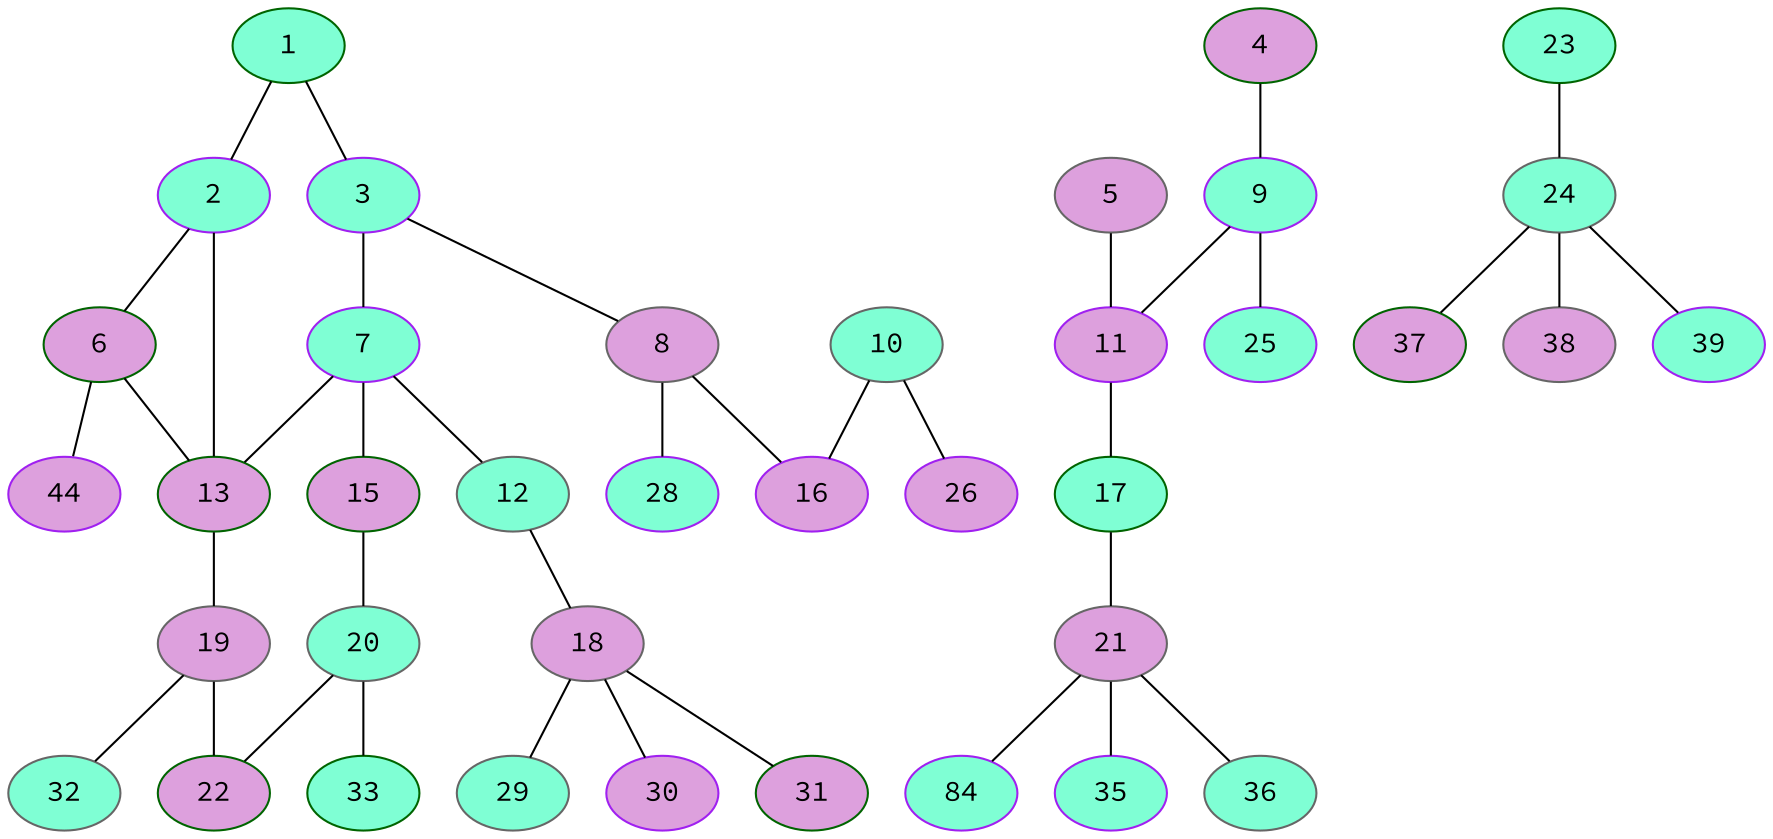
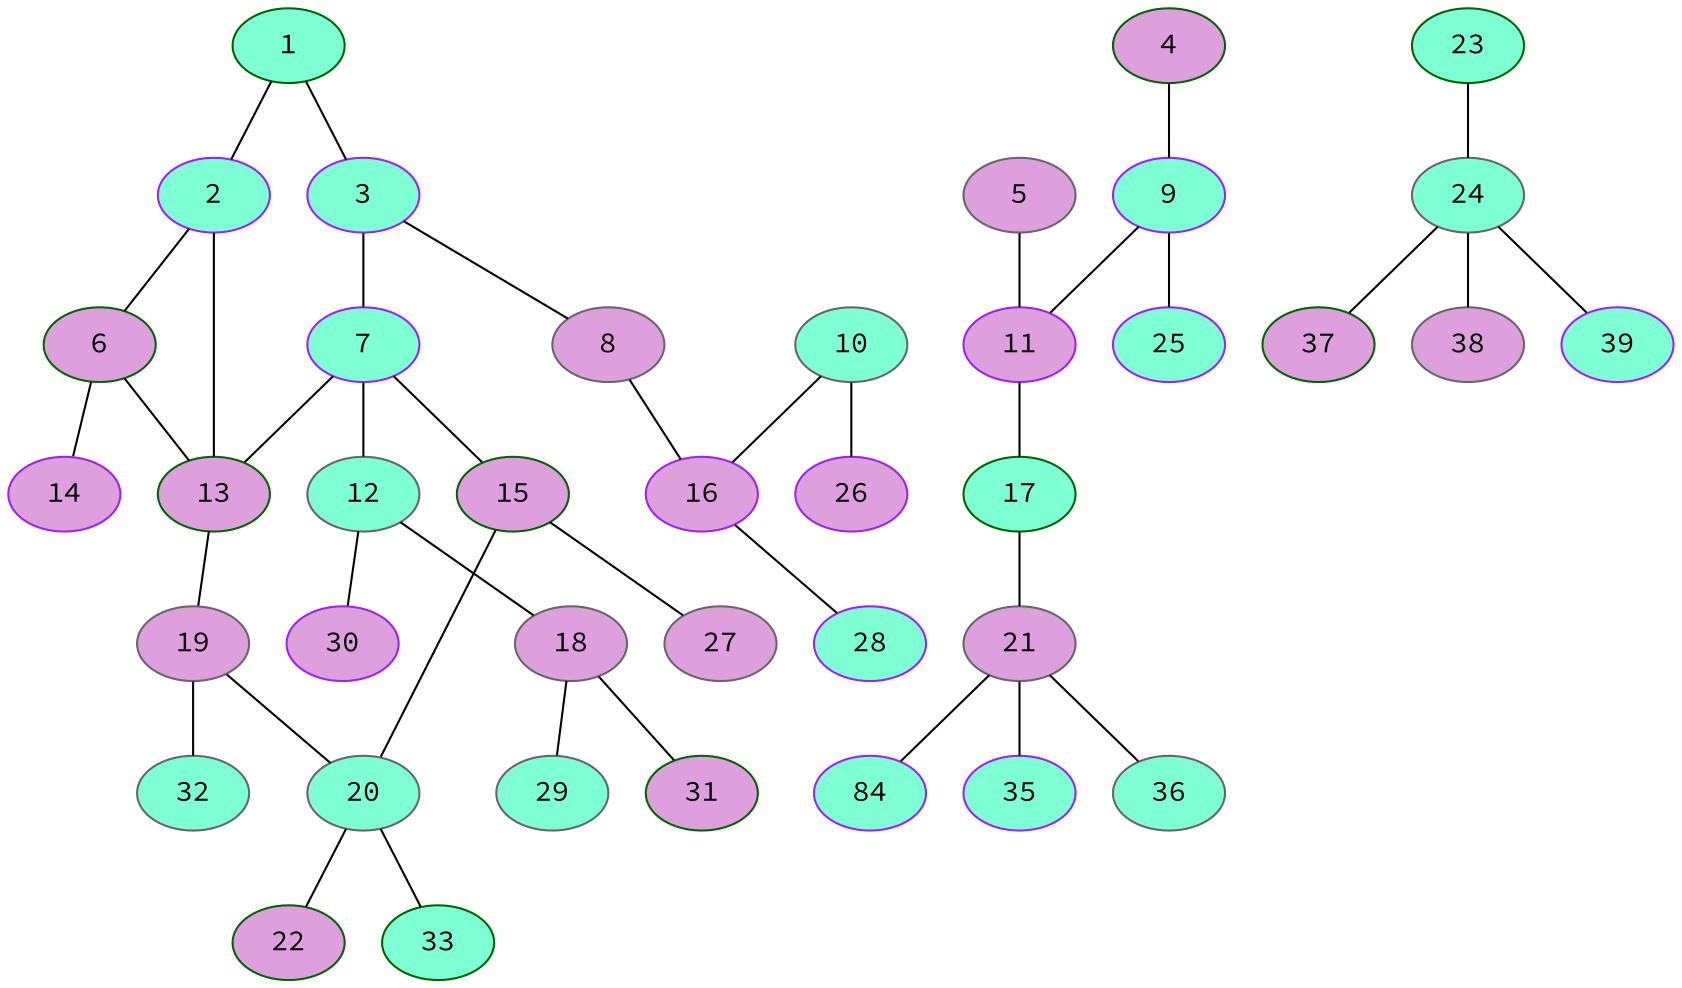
(662, 420) -> (786, 569)
(64, 494) -> (64, 494)
none -> (721, 644)
(214, 719) -> (279, 719)
(625, 719) -> (353, 569)
